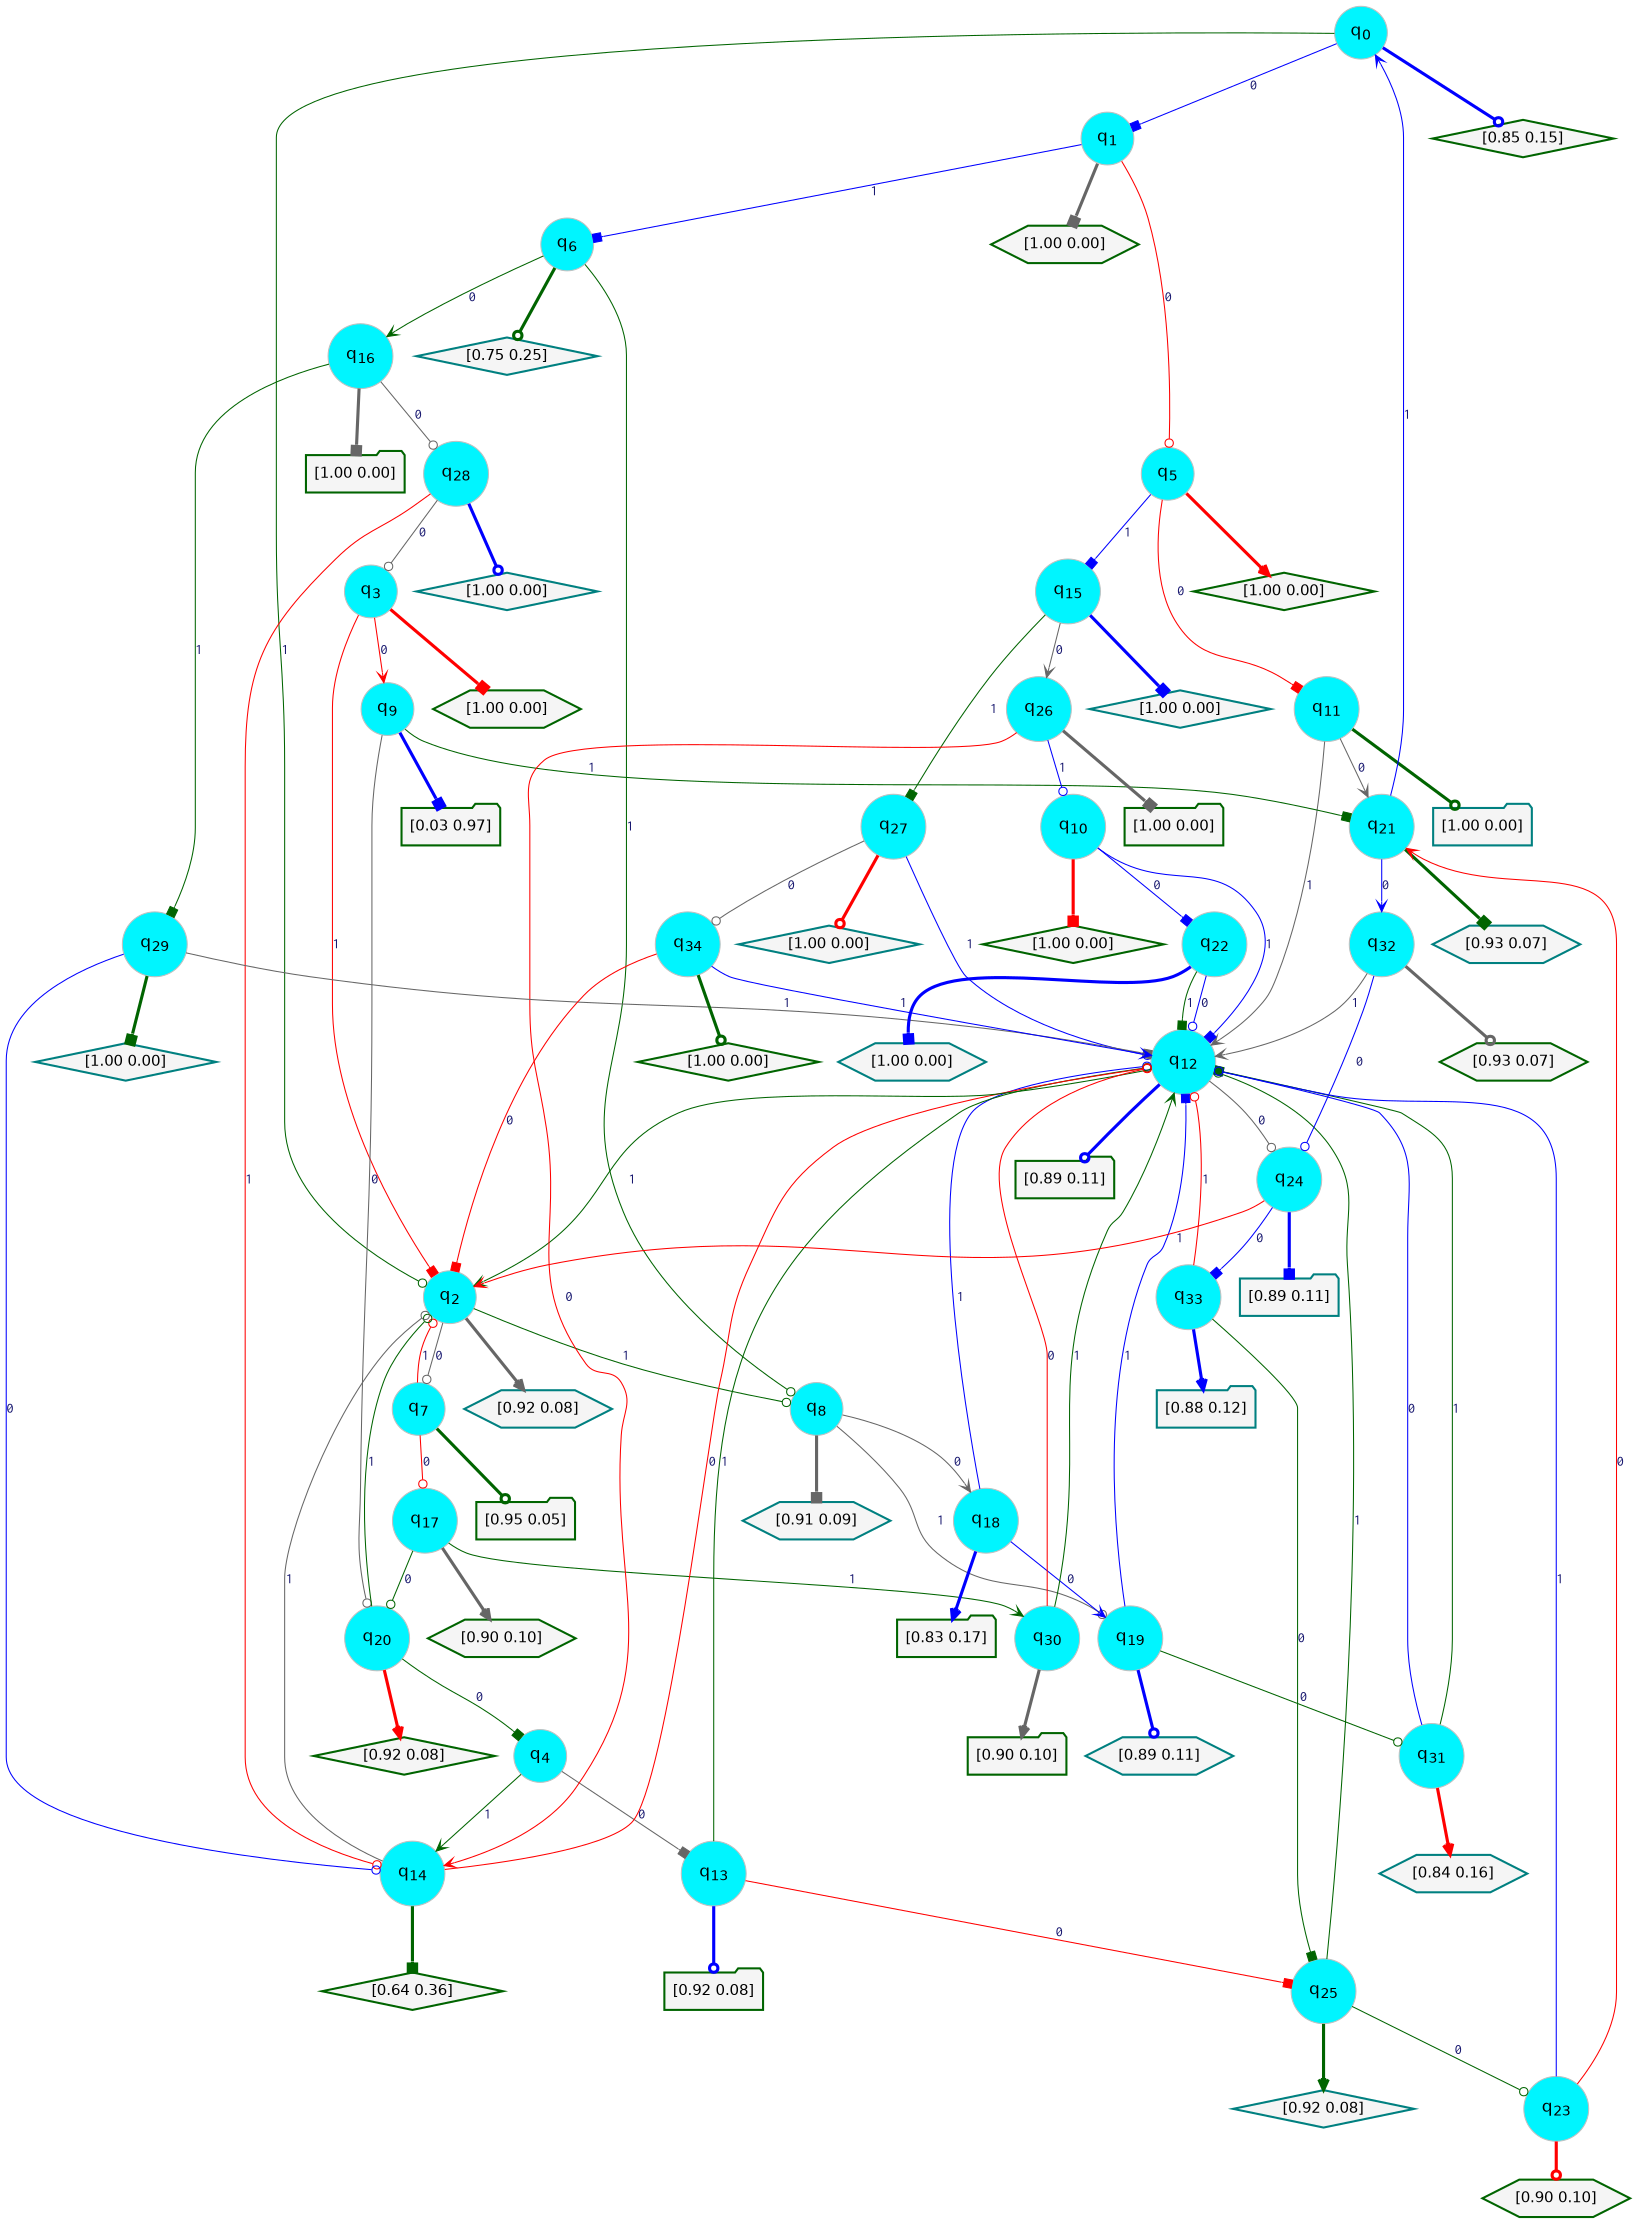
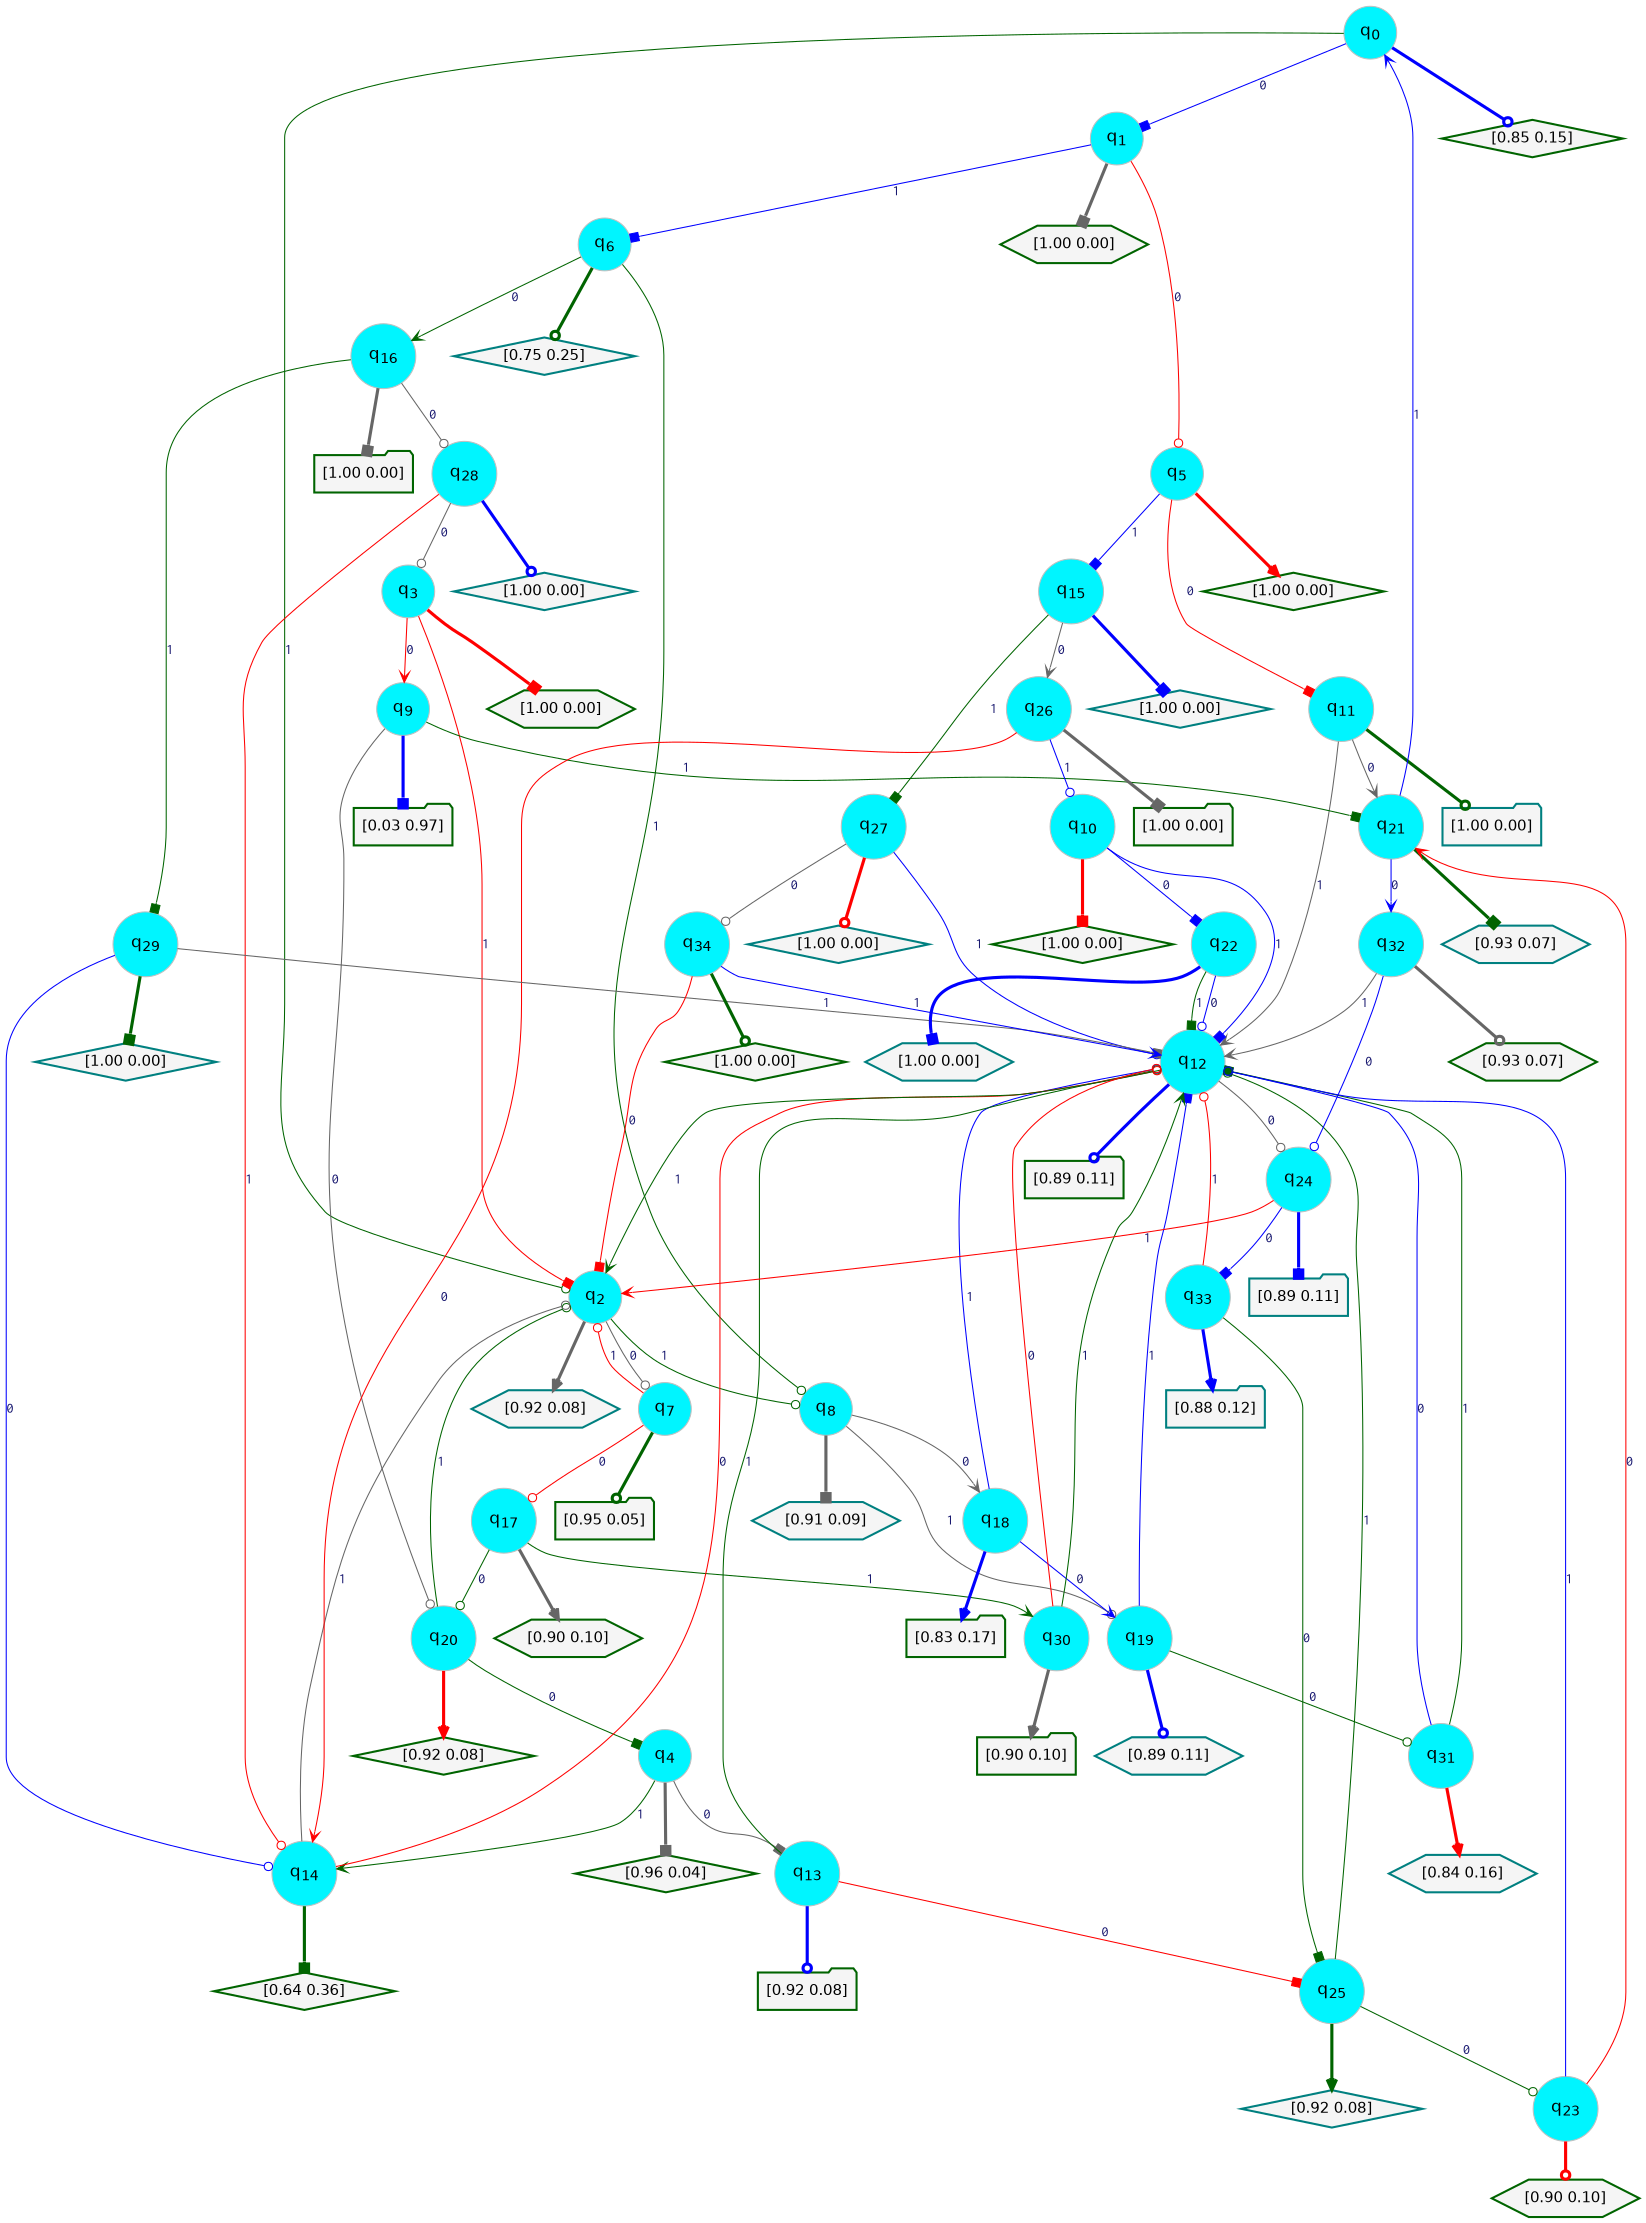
none -> (666, 1874)
